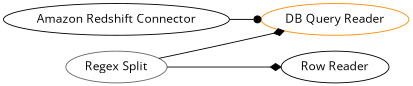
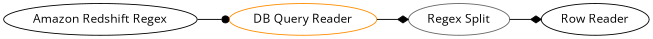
(116, 19) -> (100, 19)
(216, 46) -> (387, 19)
